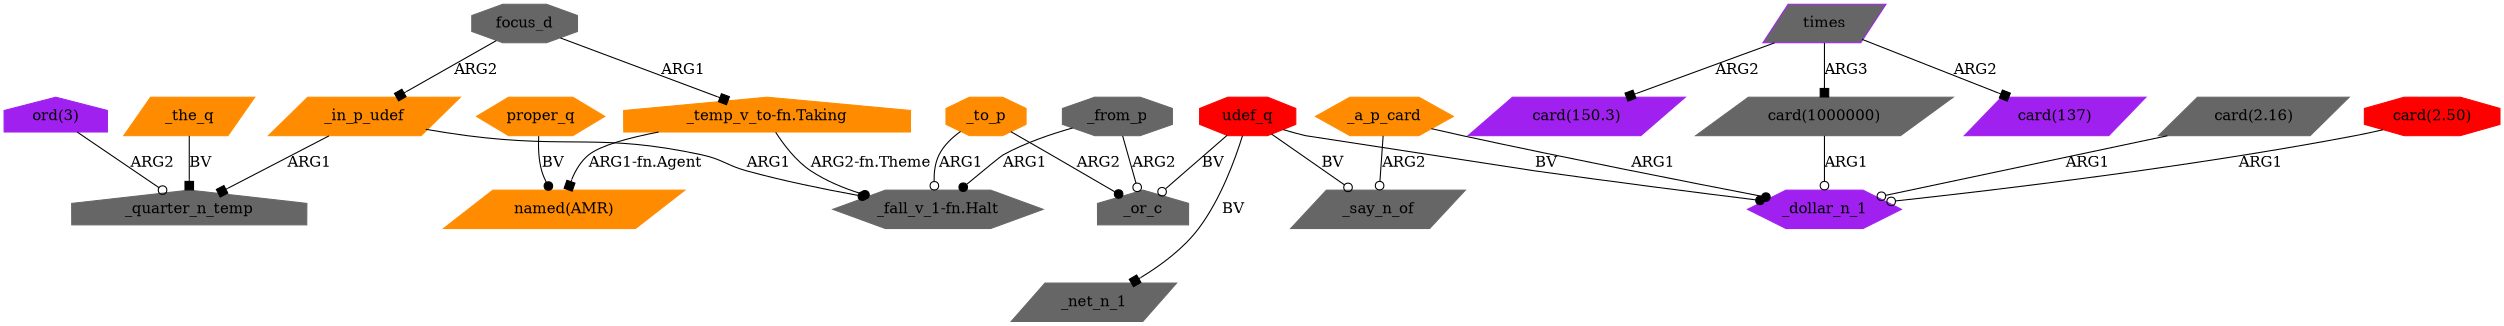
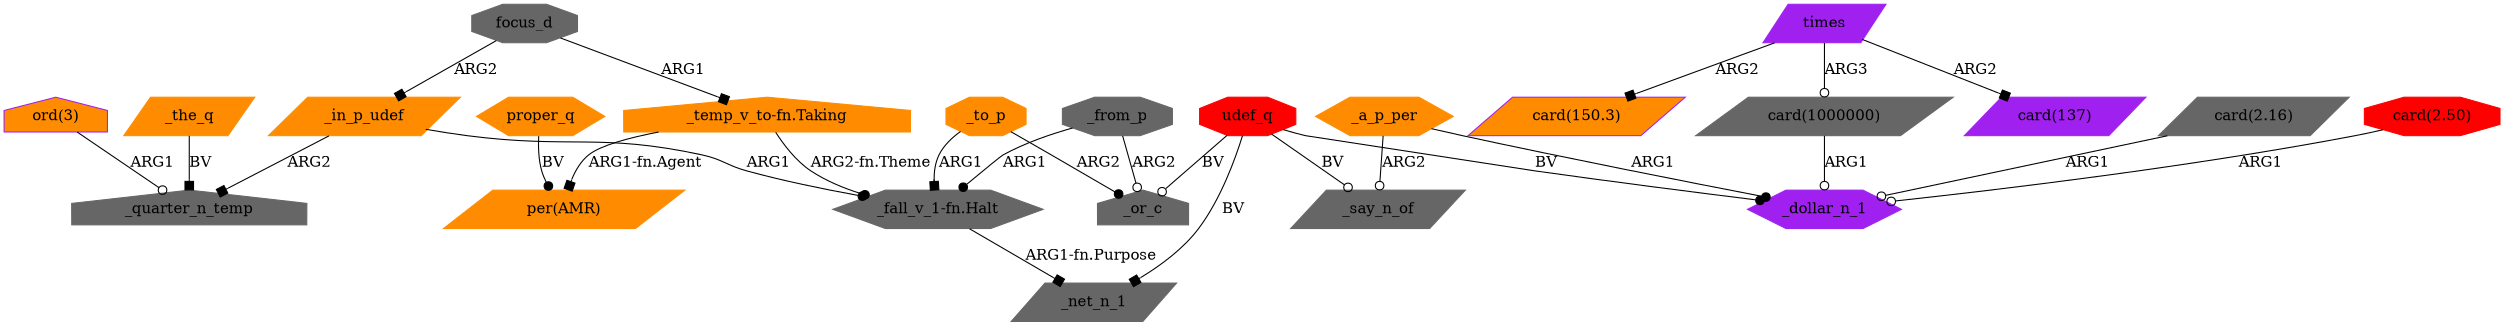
(1824, 23) -> (1824, 23)
(1824, 66) -> (1824, 66)
(56, 116) -> (56, 116)
(1384, 116) -> (1384, 116)
(1577, 116) -> (1577, 116)
(940, 153) -> (940, 153)
(152, 163) -> (152, 163)
(309, 163) -> (309, 163)
(564, 209) -> (564, 209)
none -> (1011, 253)
